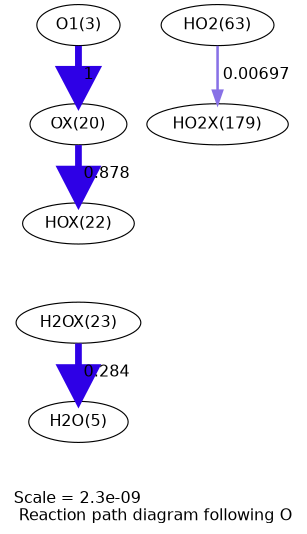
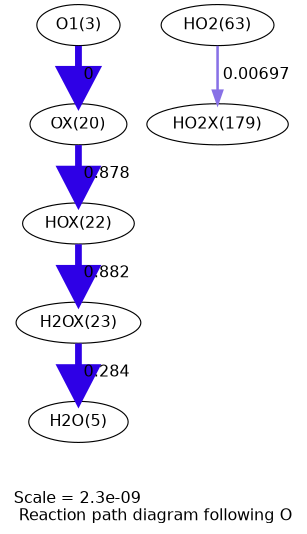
(86, 75) -> (86, 75)
none -> (78, 256)
